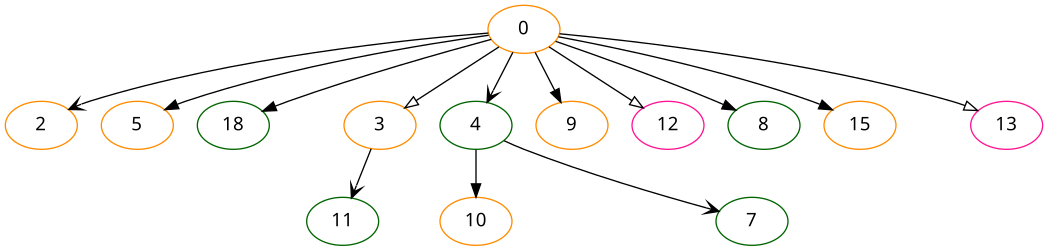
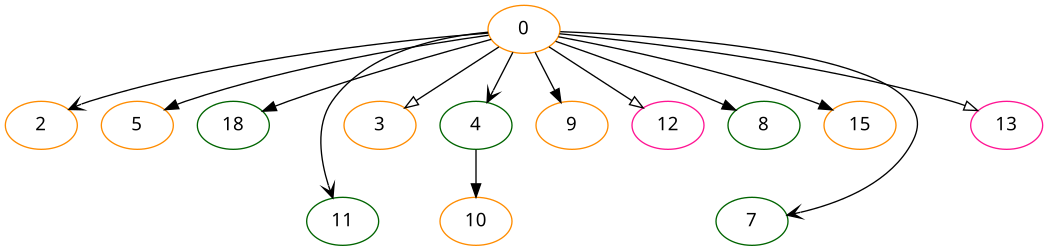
(364, 167) -> (375, 64)
(604, 177) -> (828, 64)
